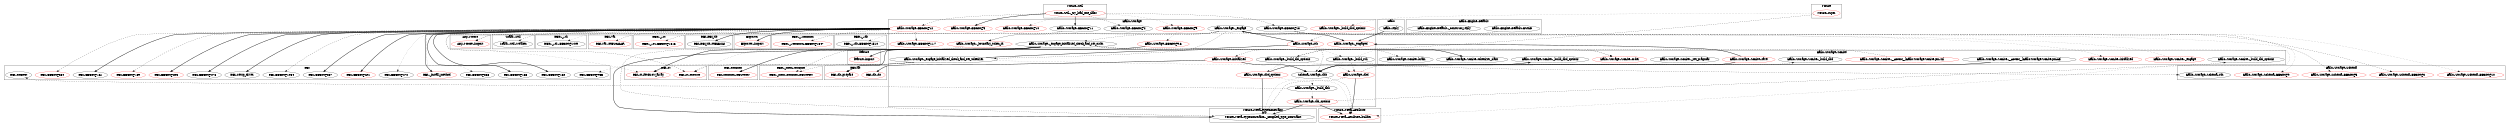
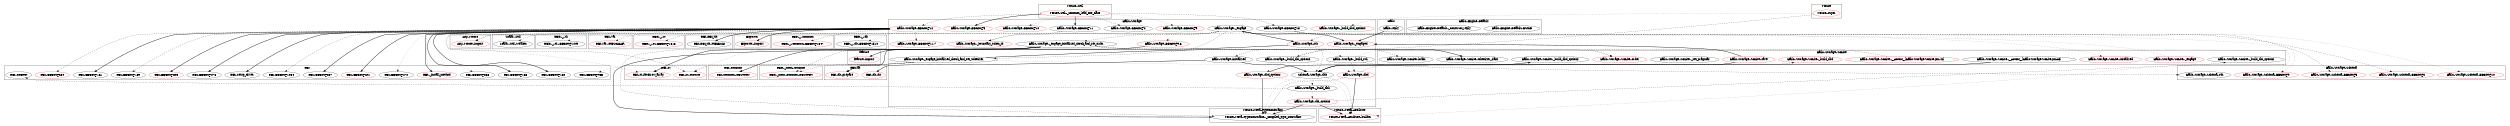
(1075, 13) -> (1075, 13)
(1229, 60) -> (1229, 60)
(1810, 60) -> (1810, 60)
(128, 75) -> (128, 75)
